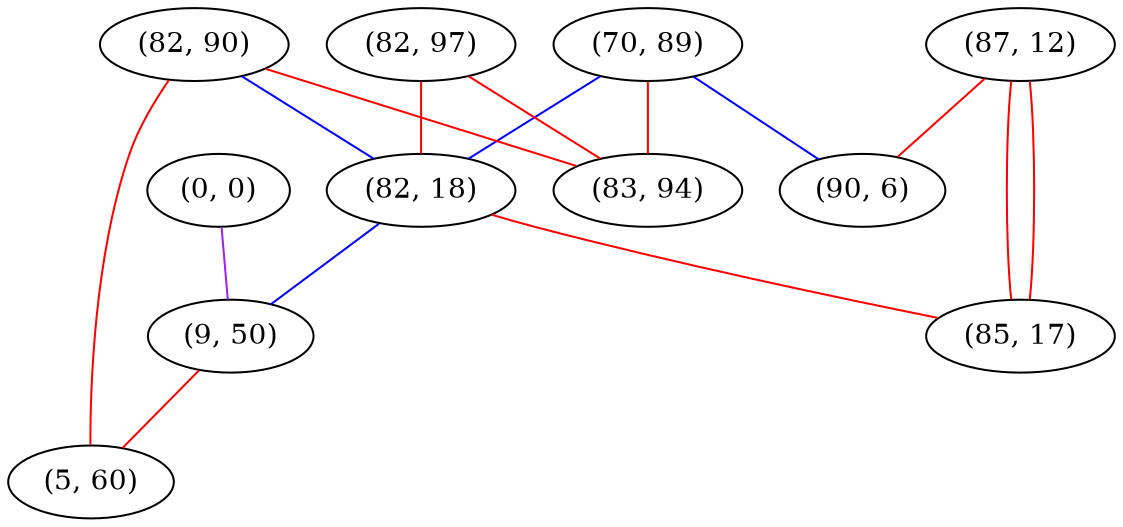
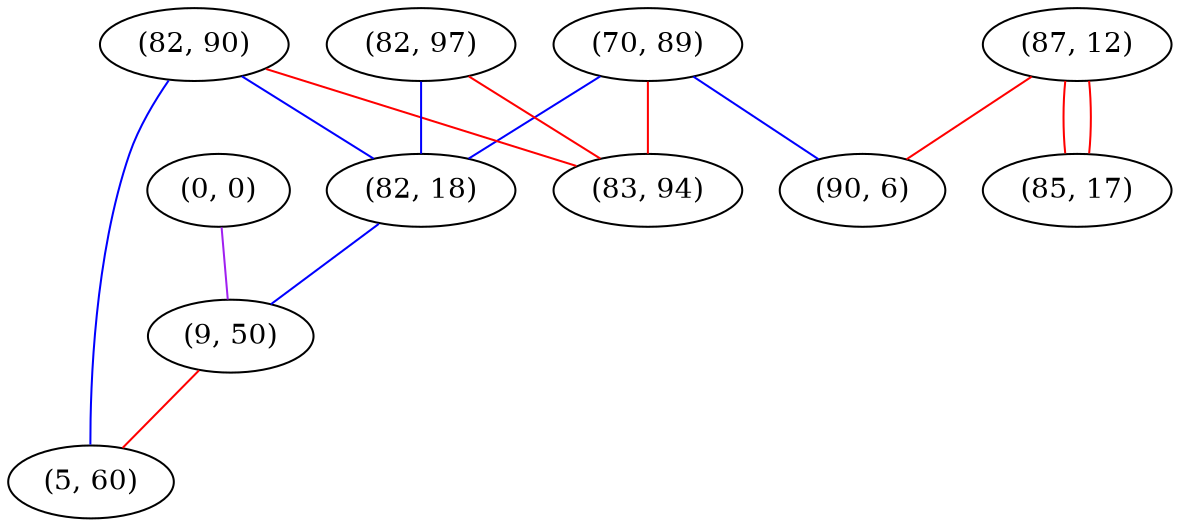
(421, 130) -> (421, 130)
(105, 256) -> (105, 256)
(714, 270) -> none
